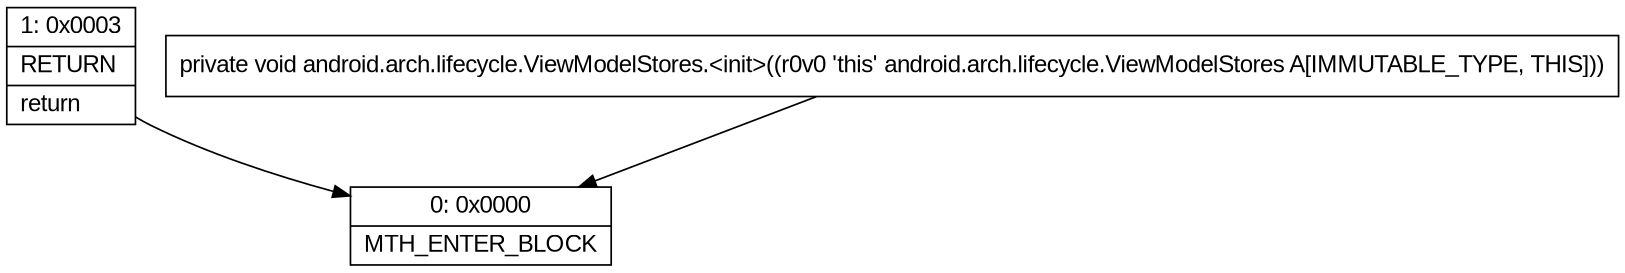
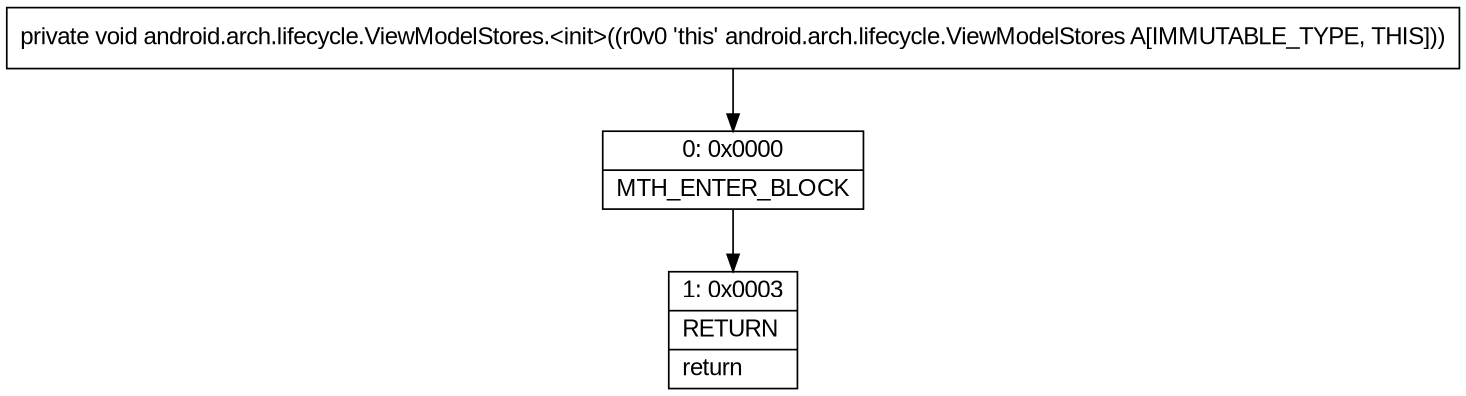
(232, 160) -> (733, 232)
